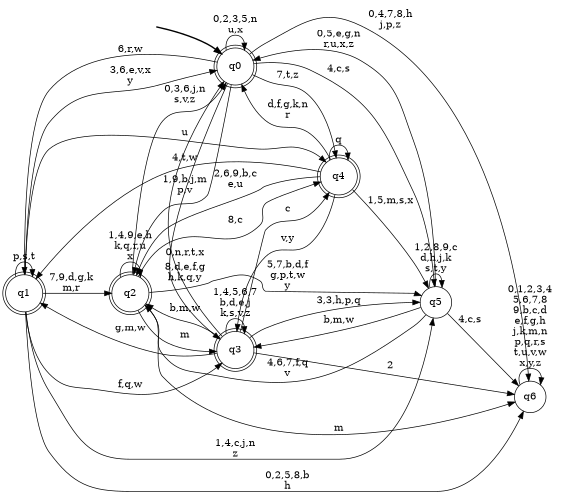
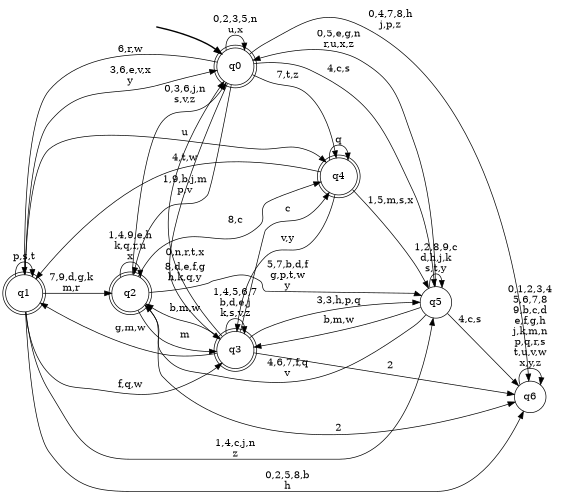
(286, 127) -> none
(219, 206) -> none
(339, 428) -> (339, 428)
